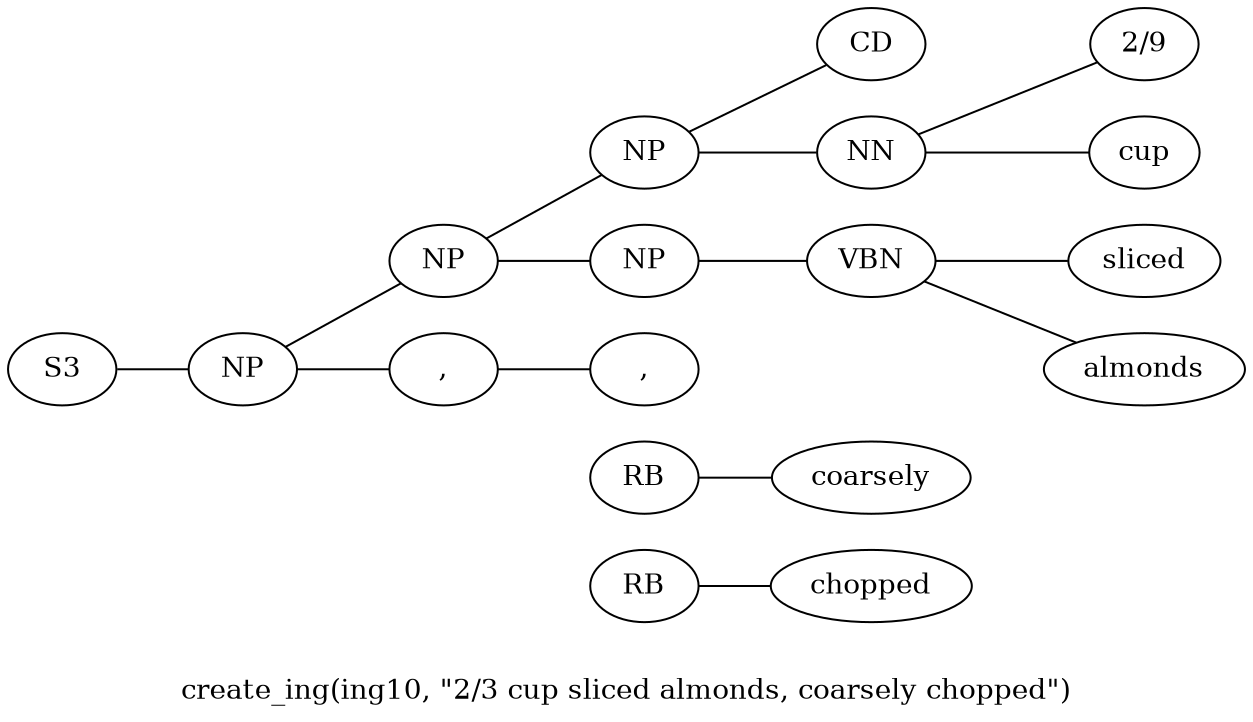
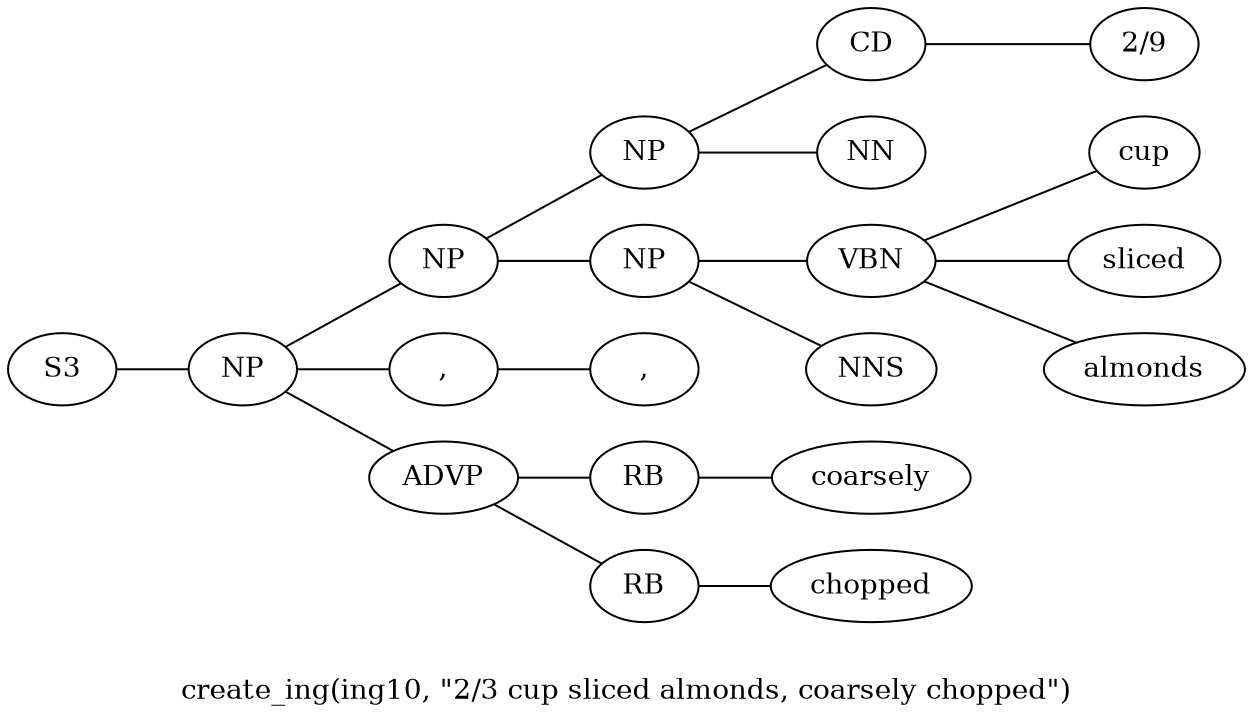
(1008, 98) -> (1008, 44)
(1007, 153) -> (1011, 206)
none -> (871, 369)
none -> (444, 478)
